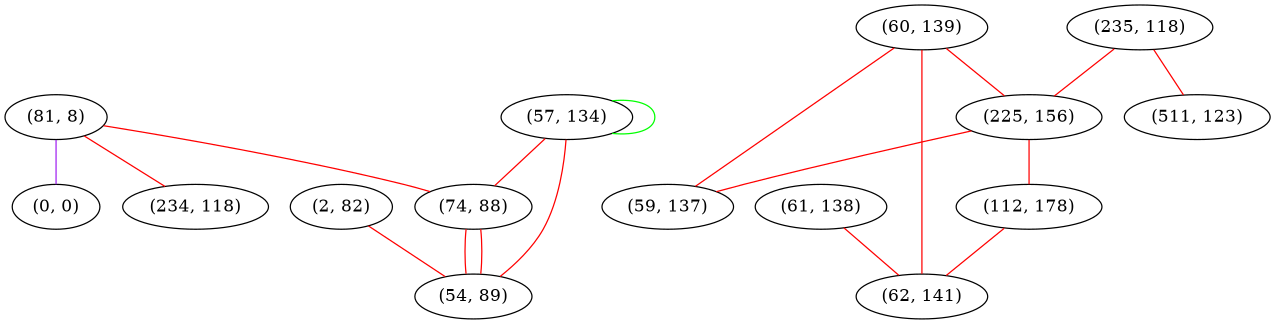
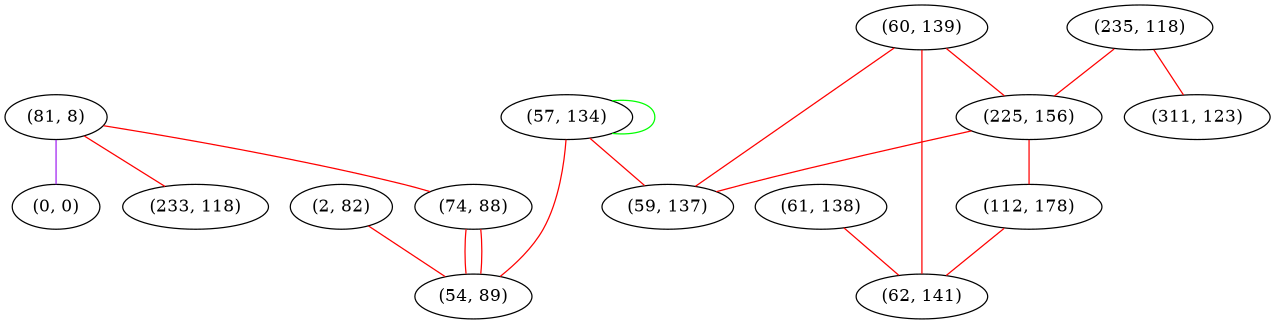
(1197, 117) -> (1197, 117)
(520, 162) -> (617, 162)
(196, 207) -> (196, 207)
